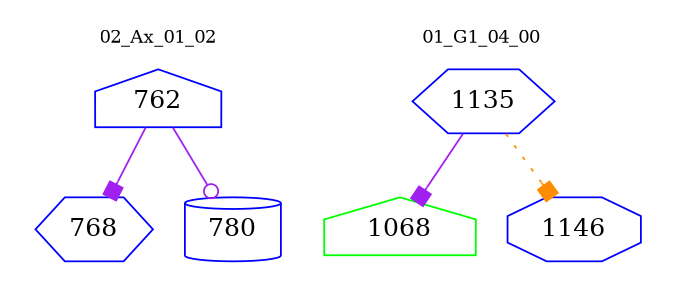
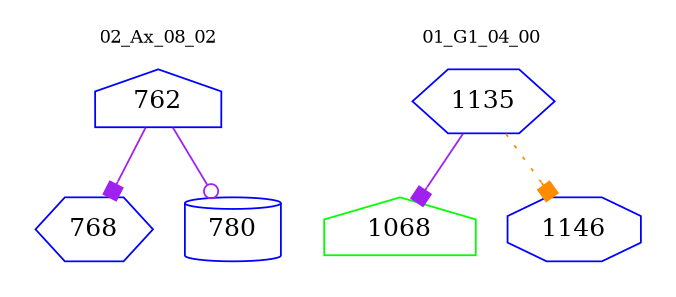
(158, 38) -> (158, 38)
